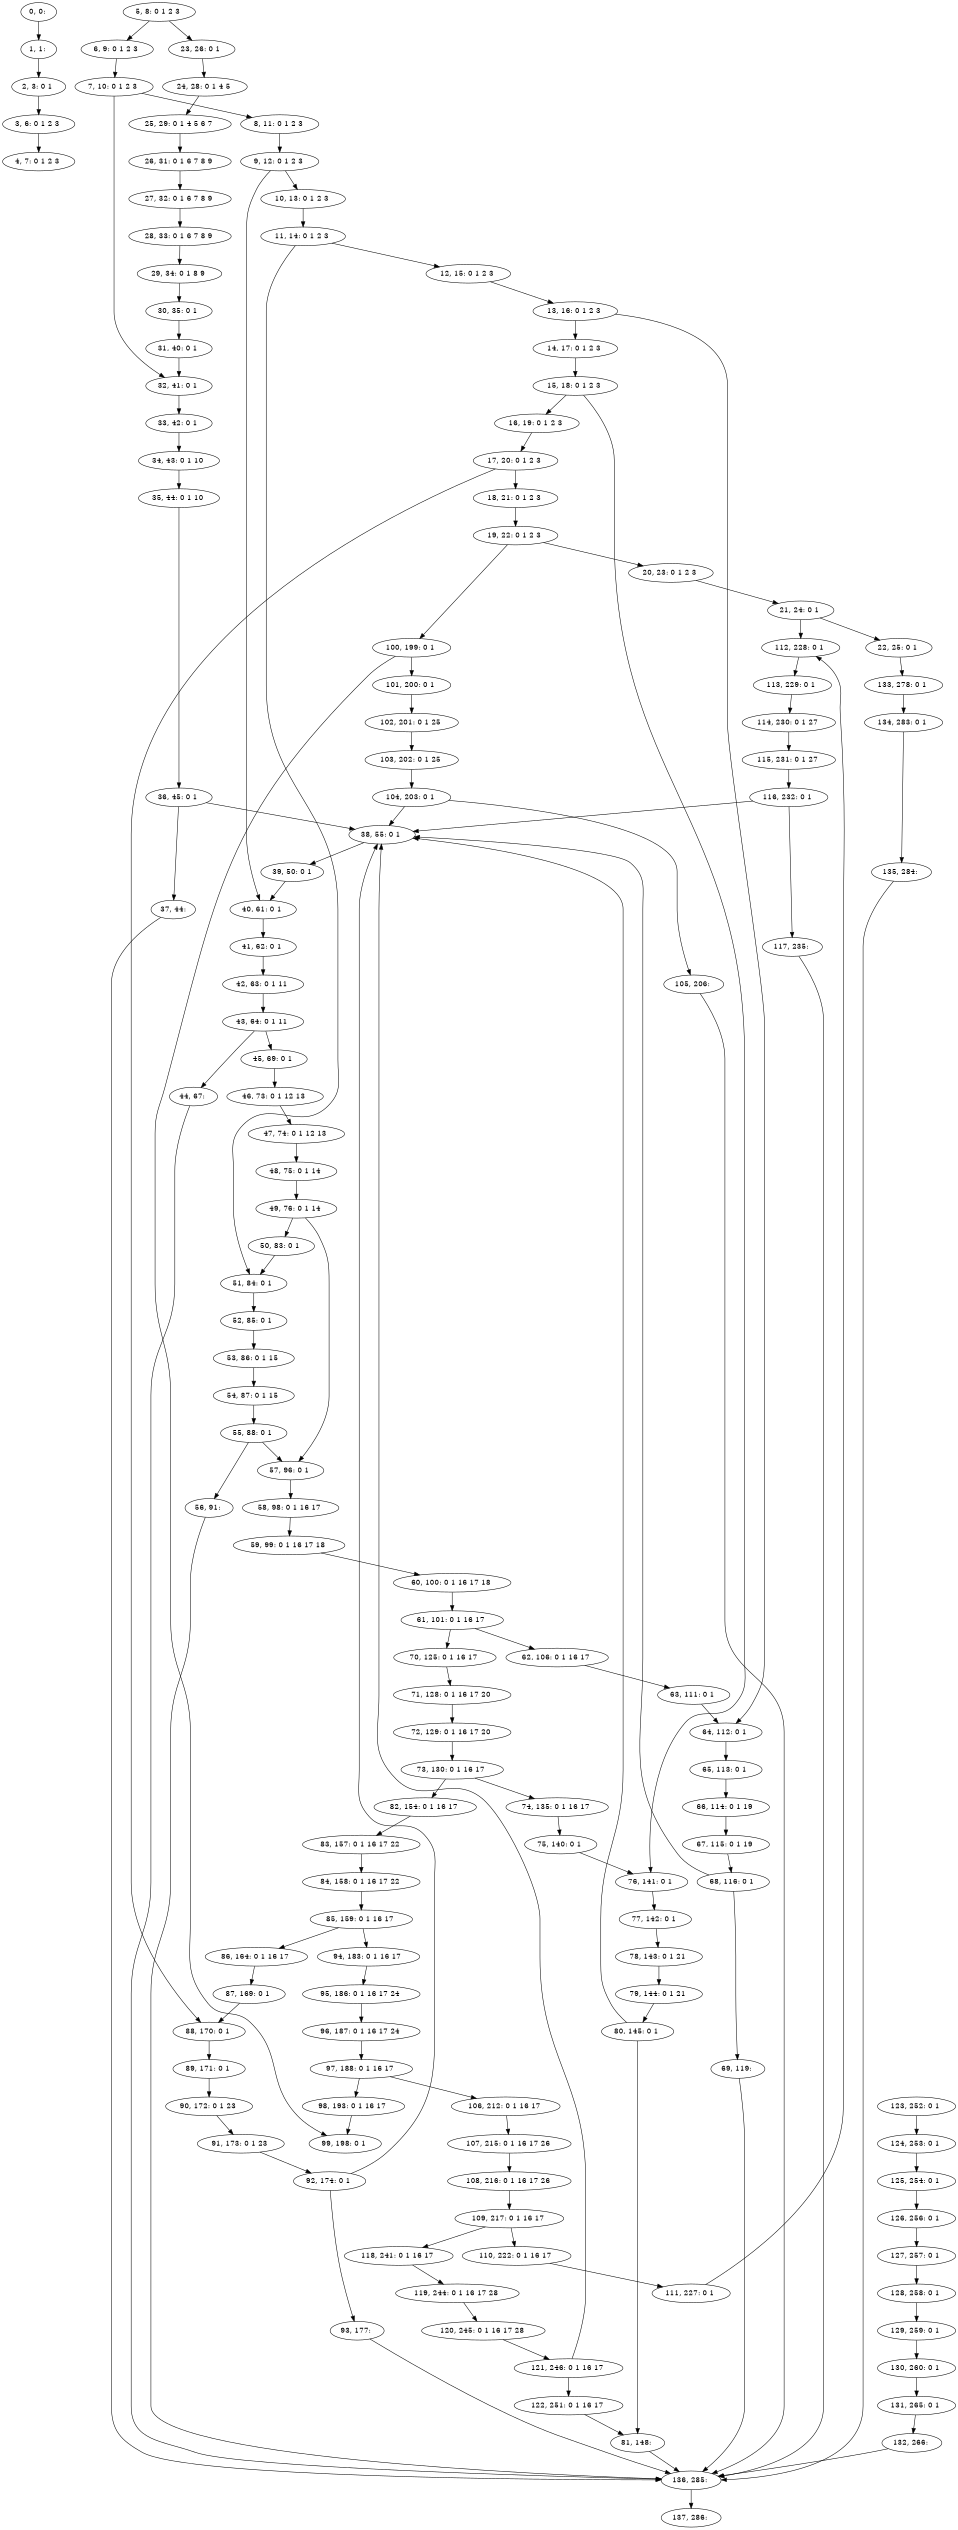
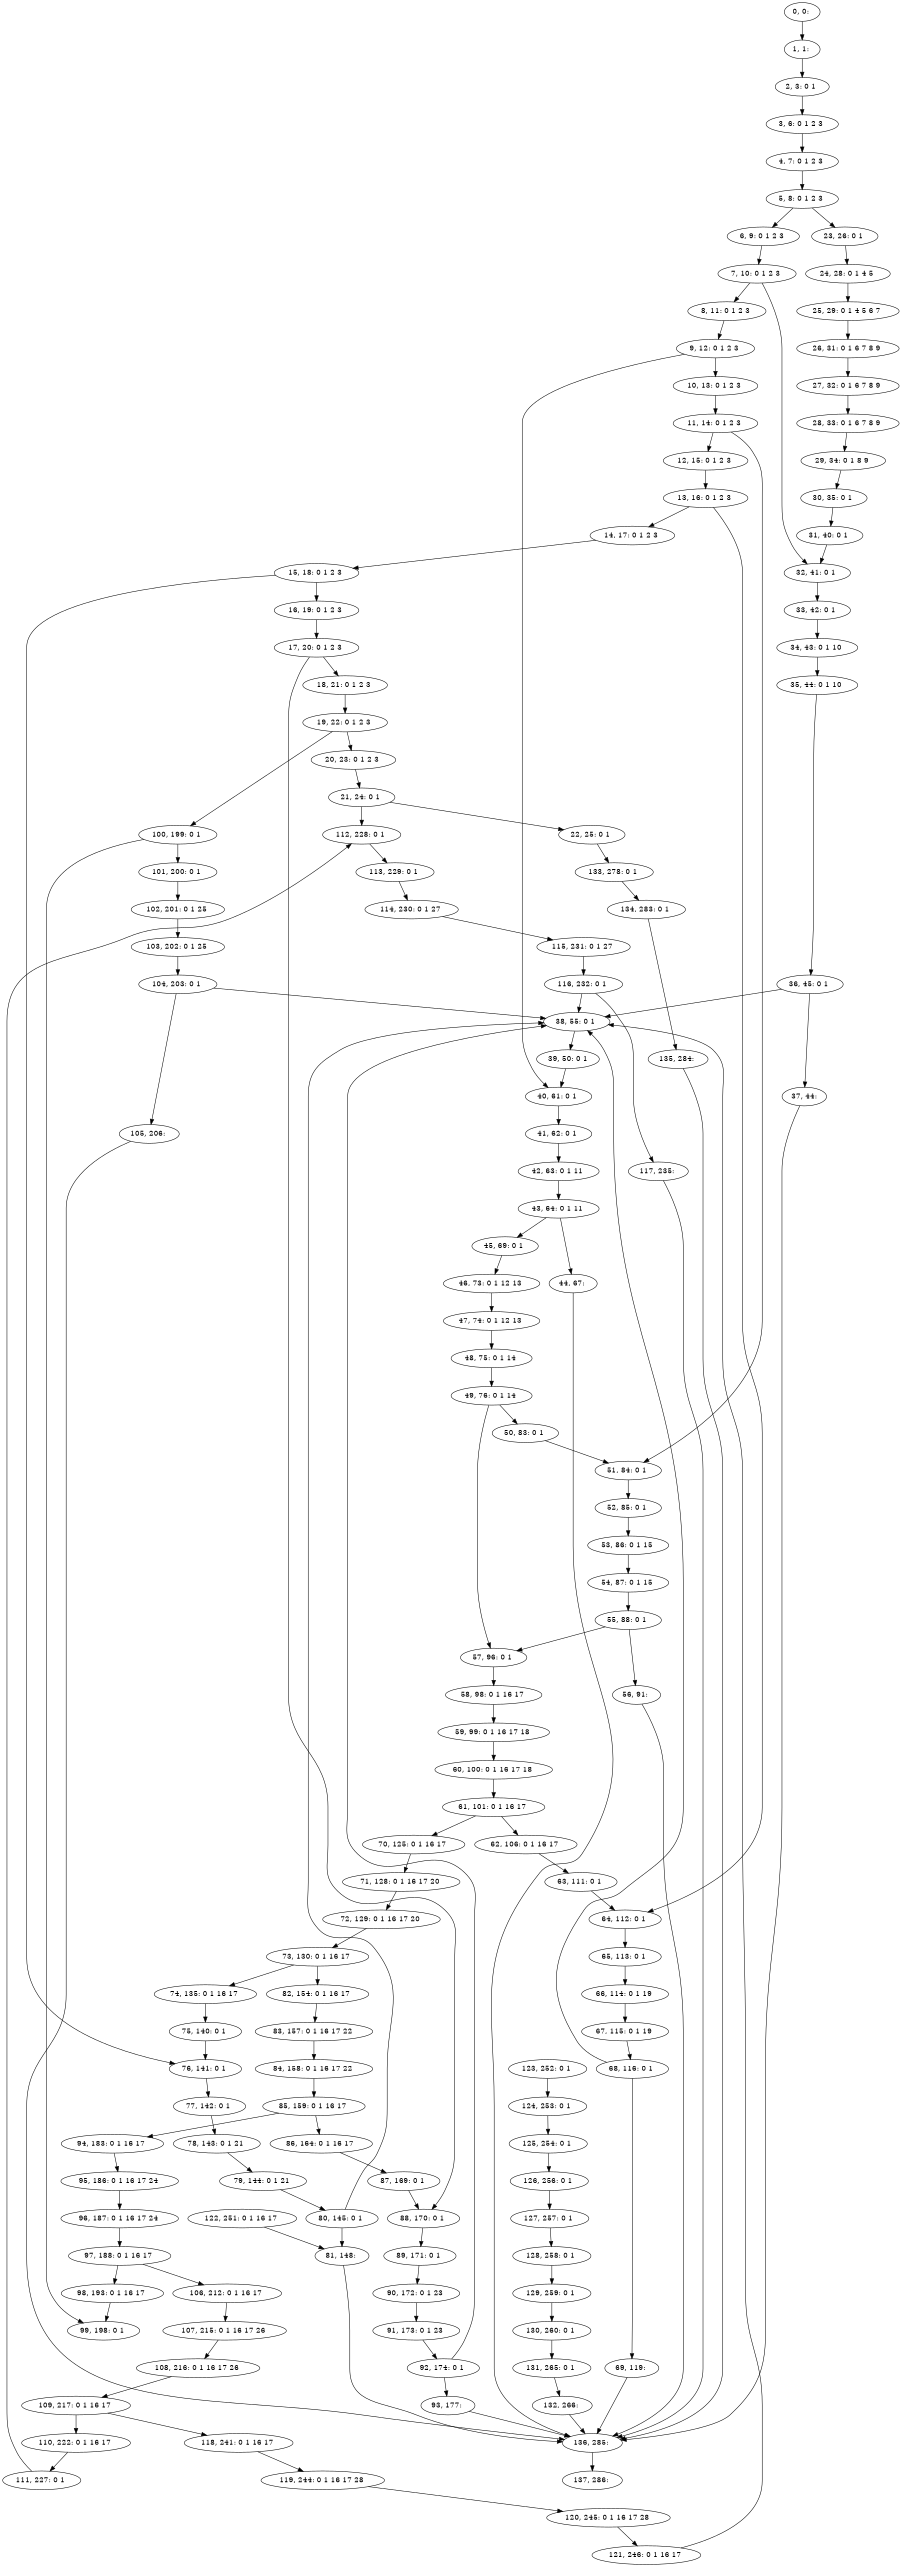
none -> (802, 178)
(569, 2384) -> none
